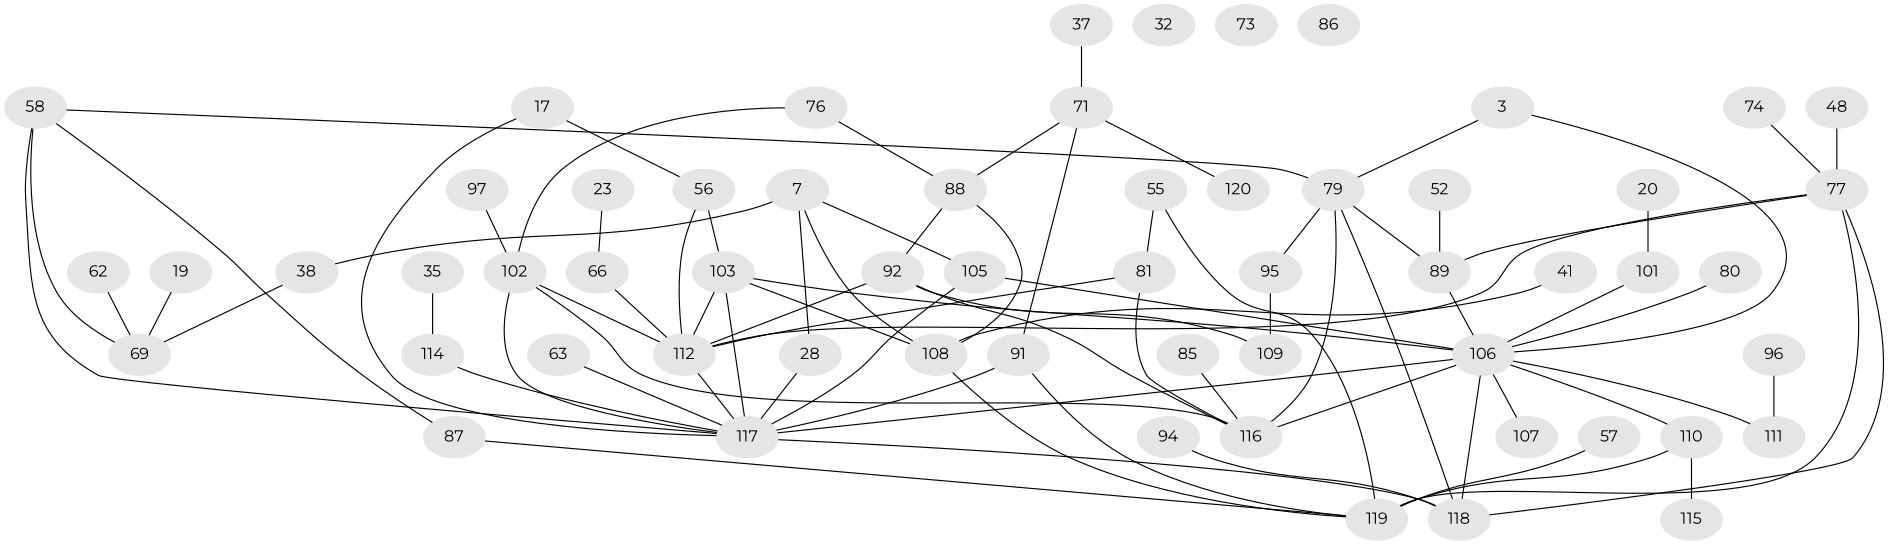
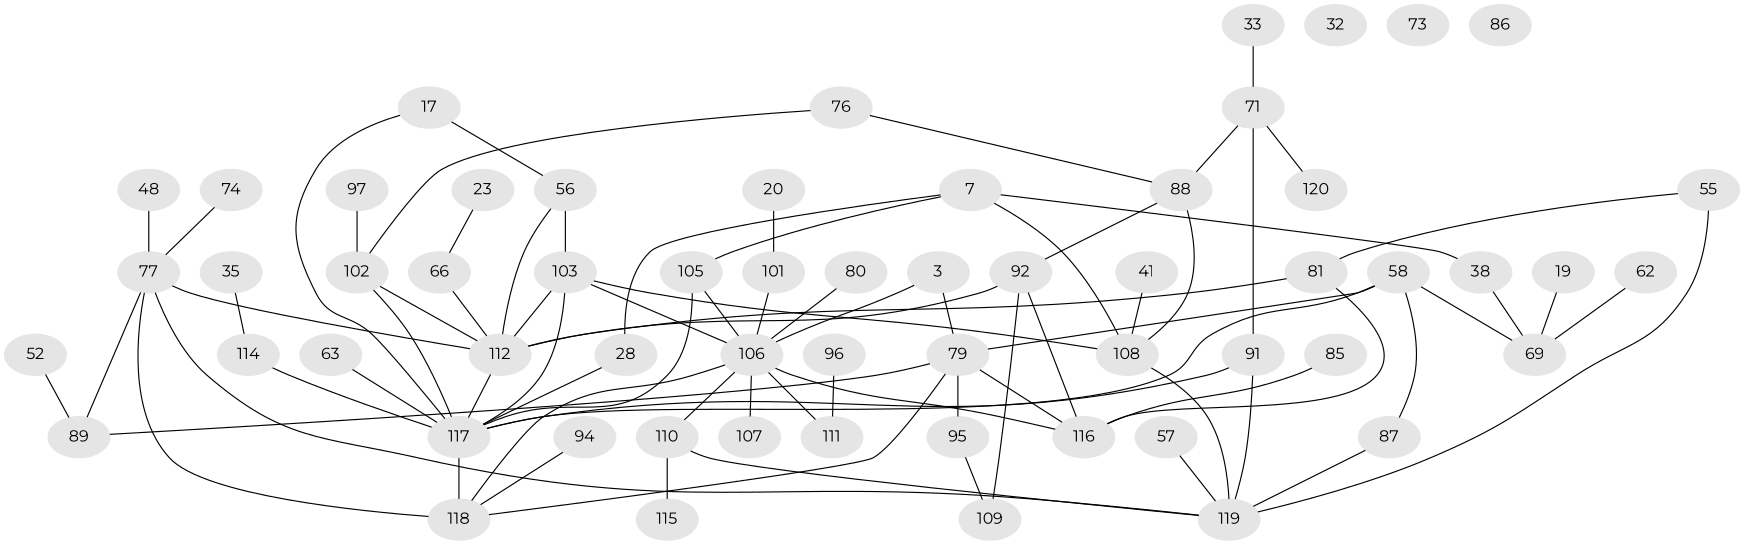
(1082, 25) -> (1253, 25)
(1461, 314) -> none
(1115, 397) -> none
(847, 402) -> none
